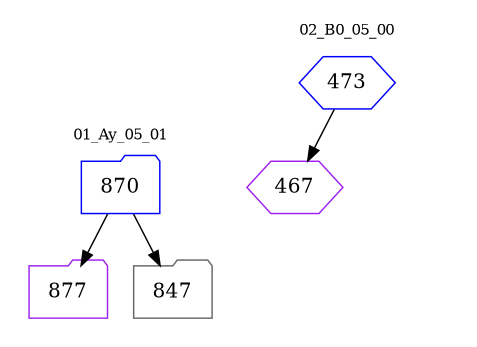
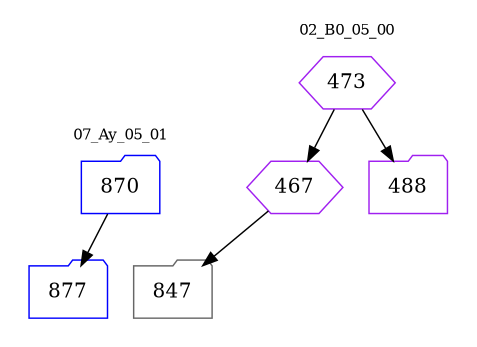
(347, 83) -> (347, 83)
(121, 136) -> (121, 136)
none -> (408, 187)
(143, 233) -> (240, 235)
(68, 292) -> (68, 292)
